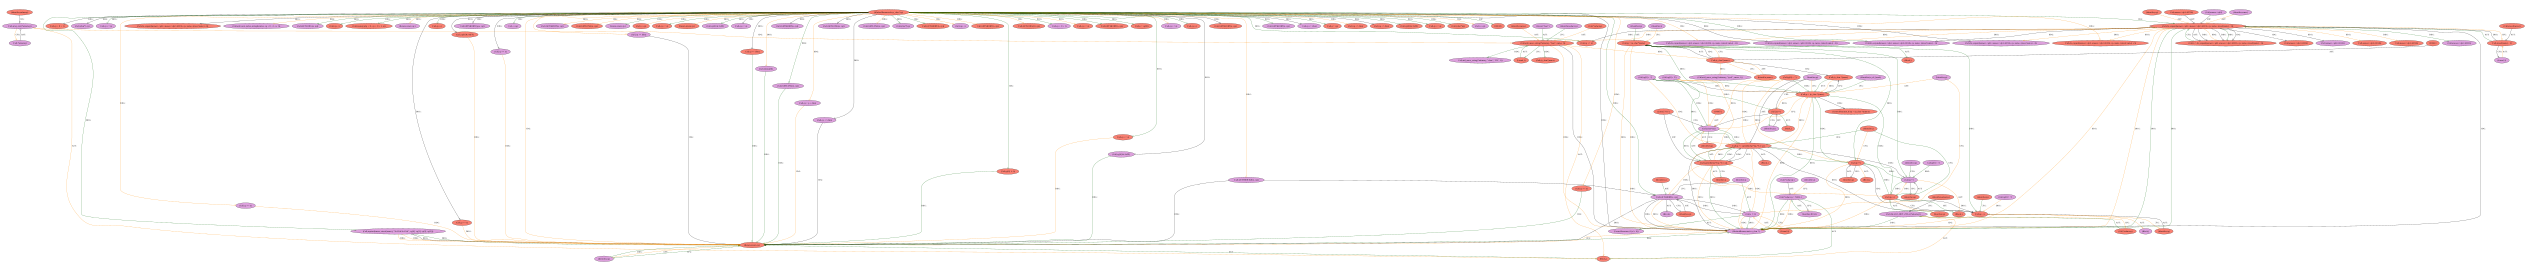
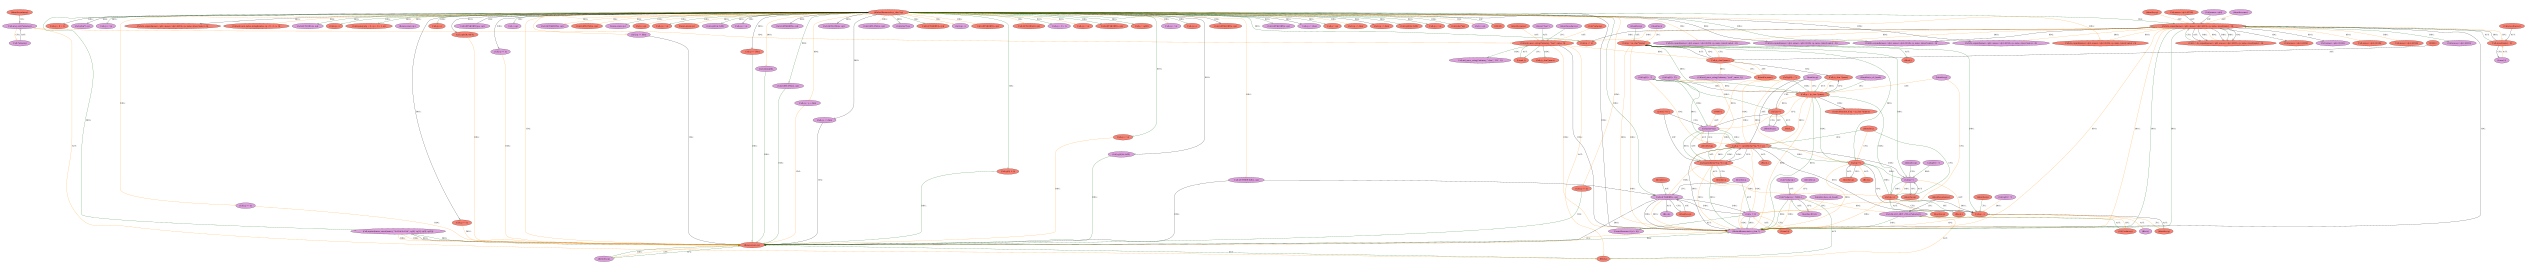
(670, 13) -> (671, 13)
(256, 26) -> (256, 26)
(1706, 90) -> none
none -> (1826, 197)
none -> (1843, 206)
